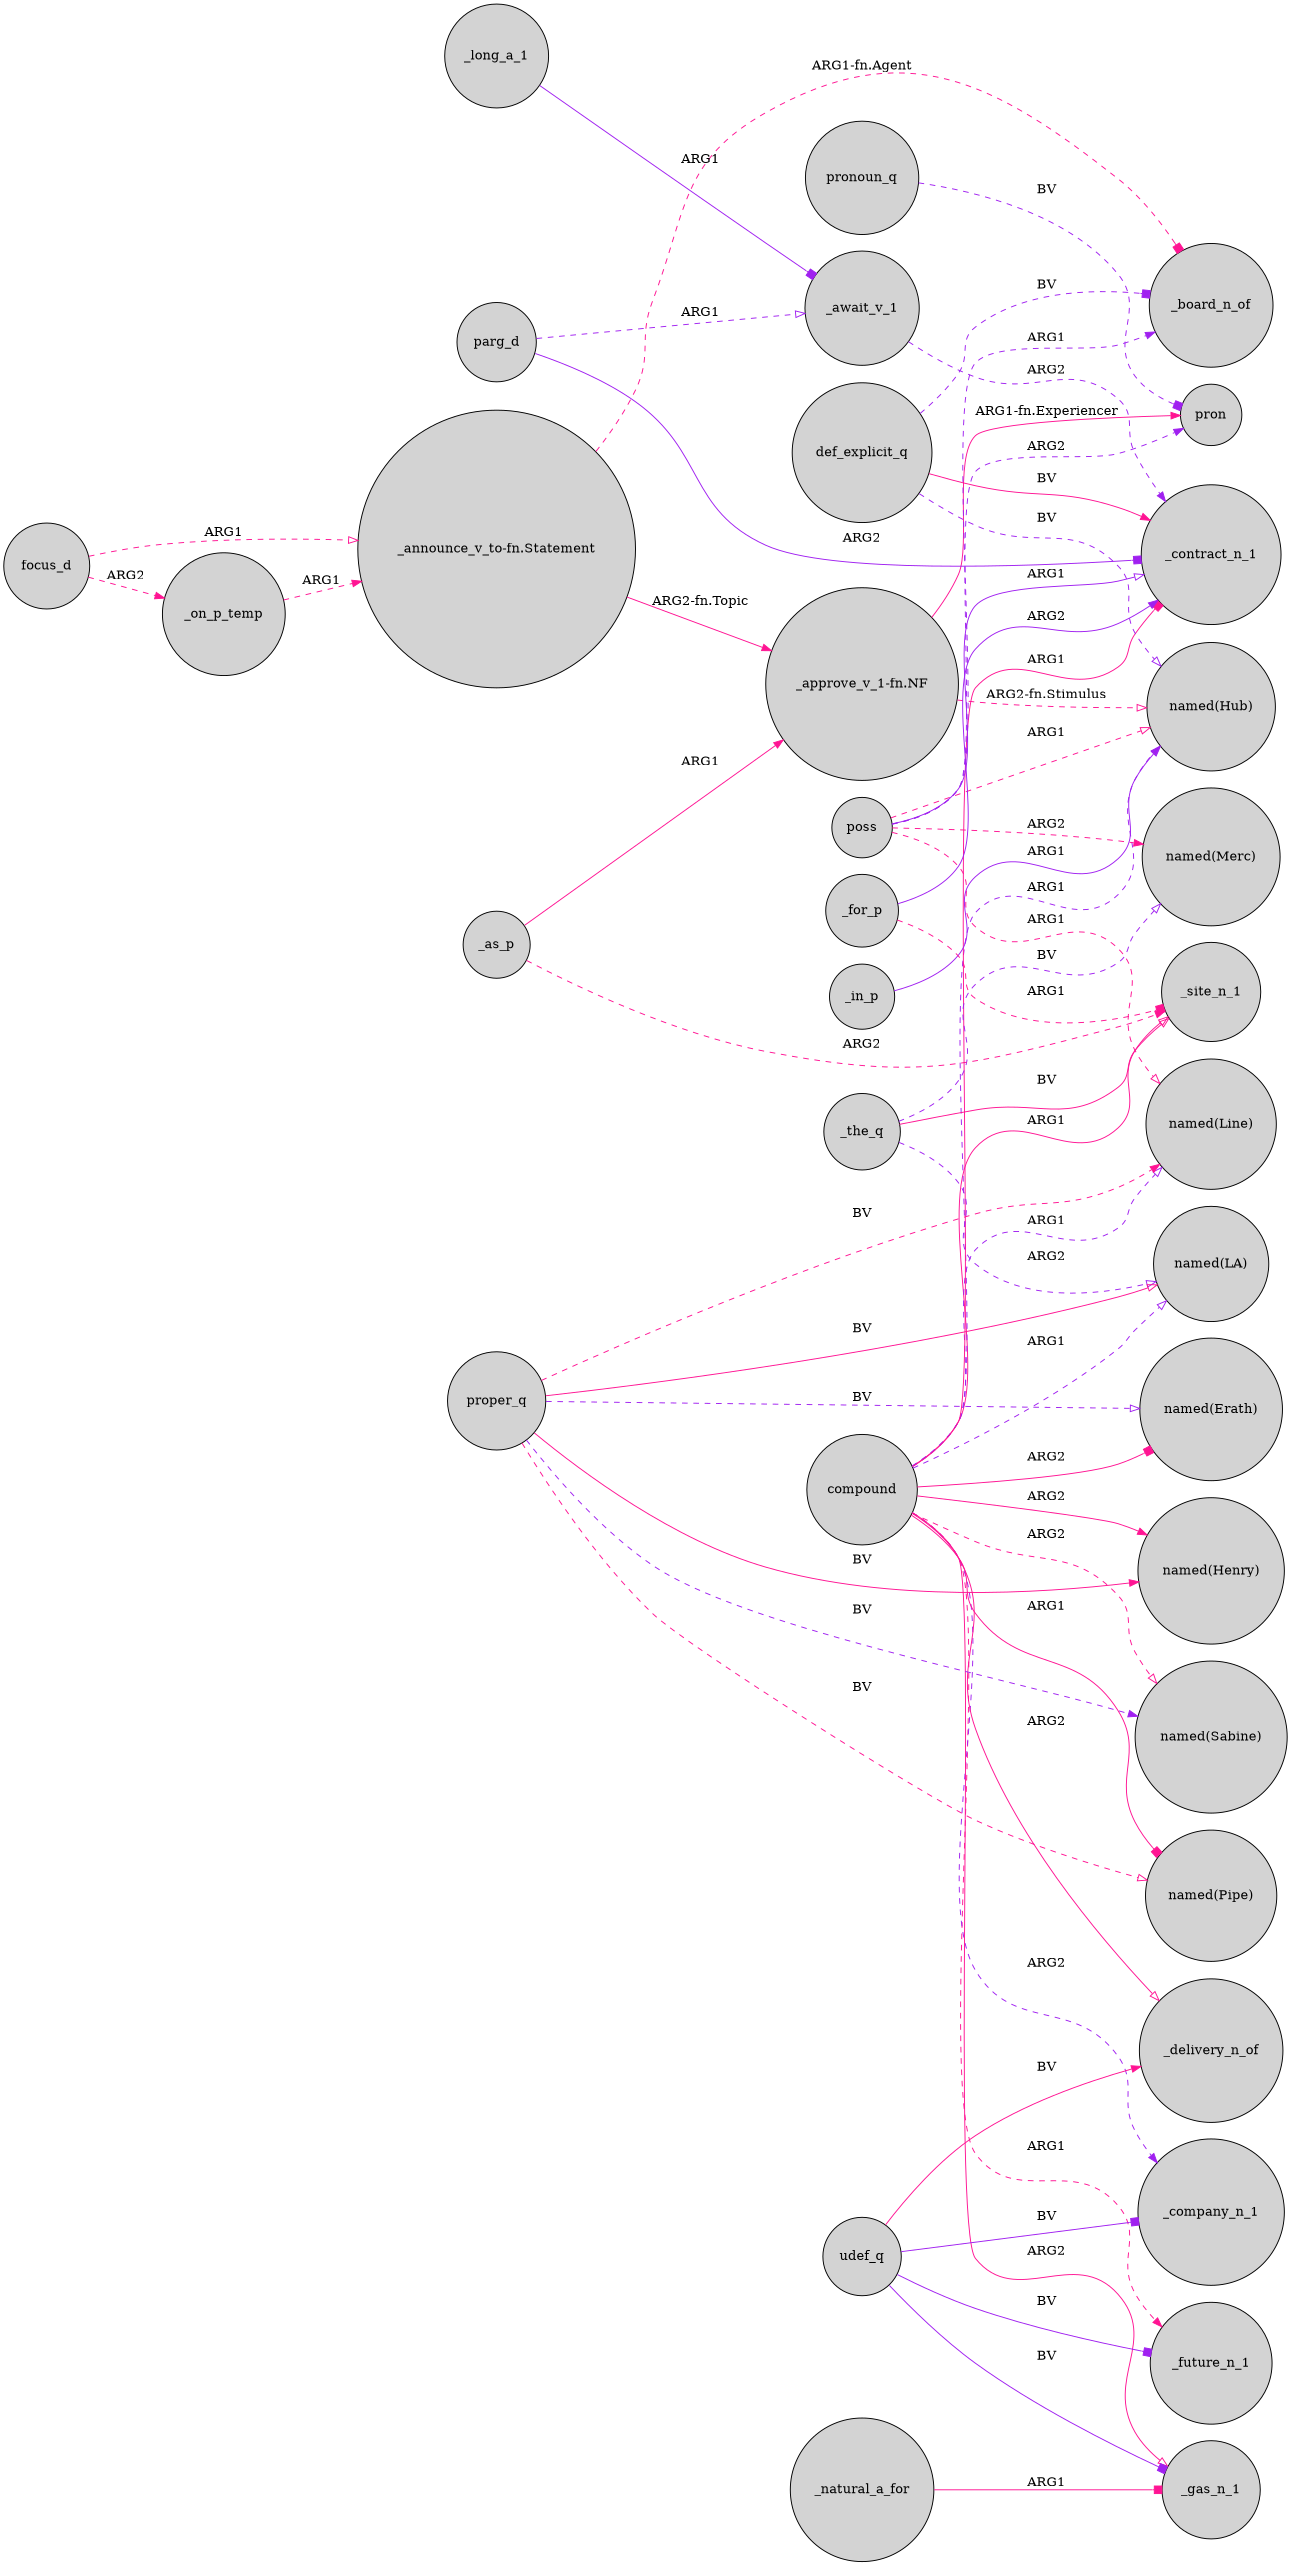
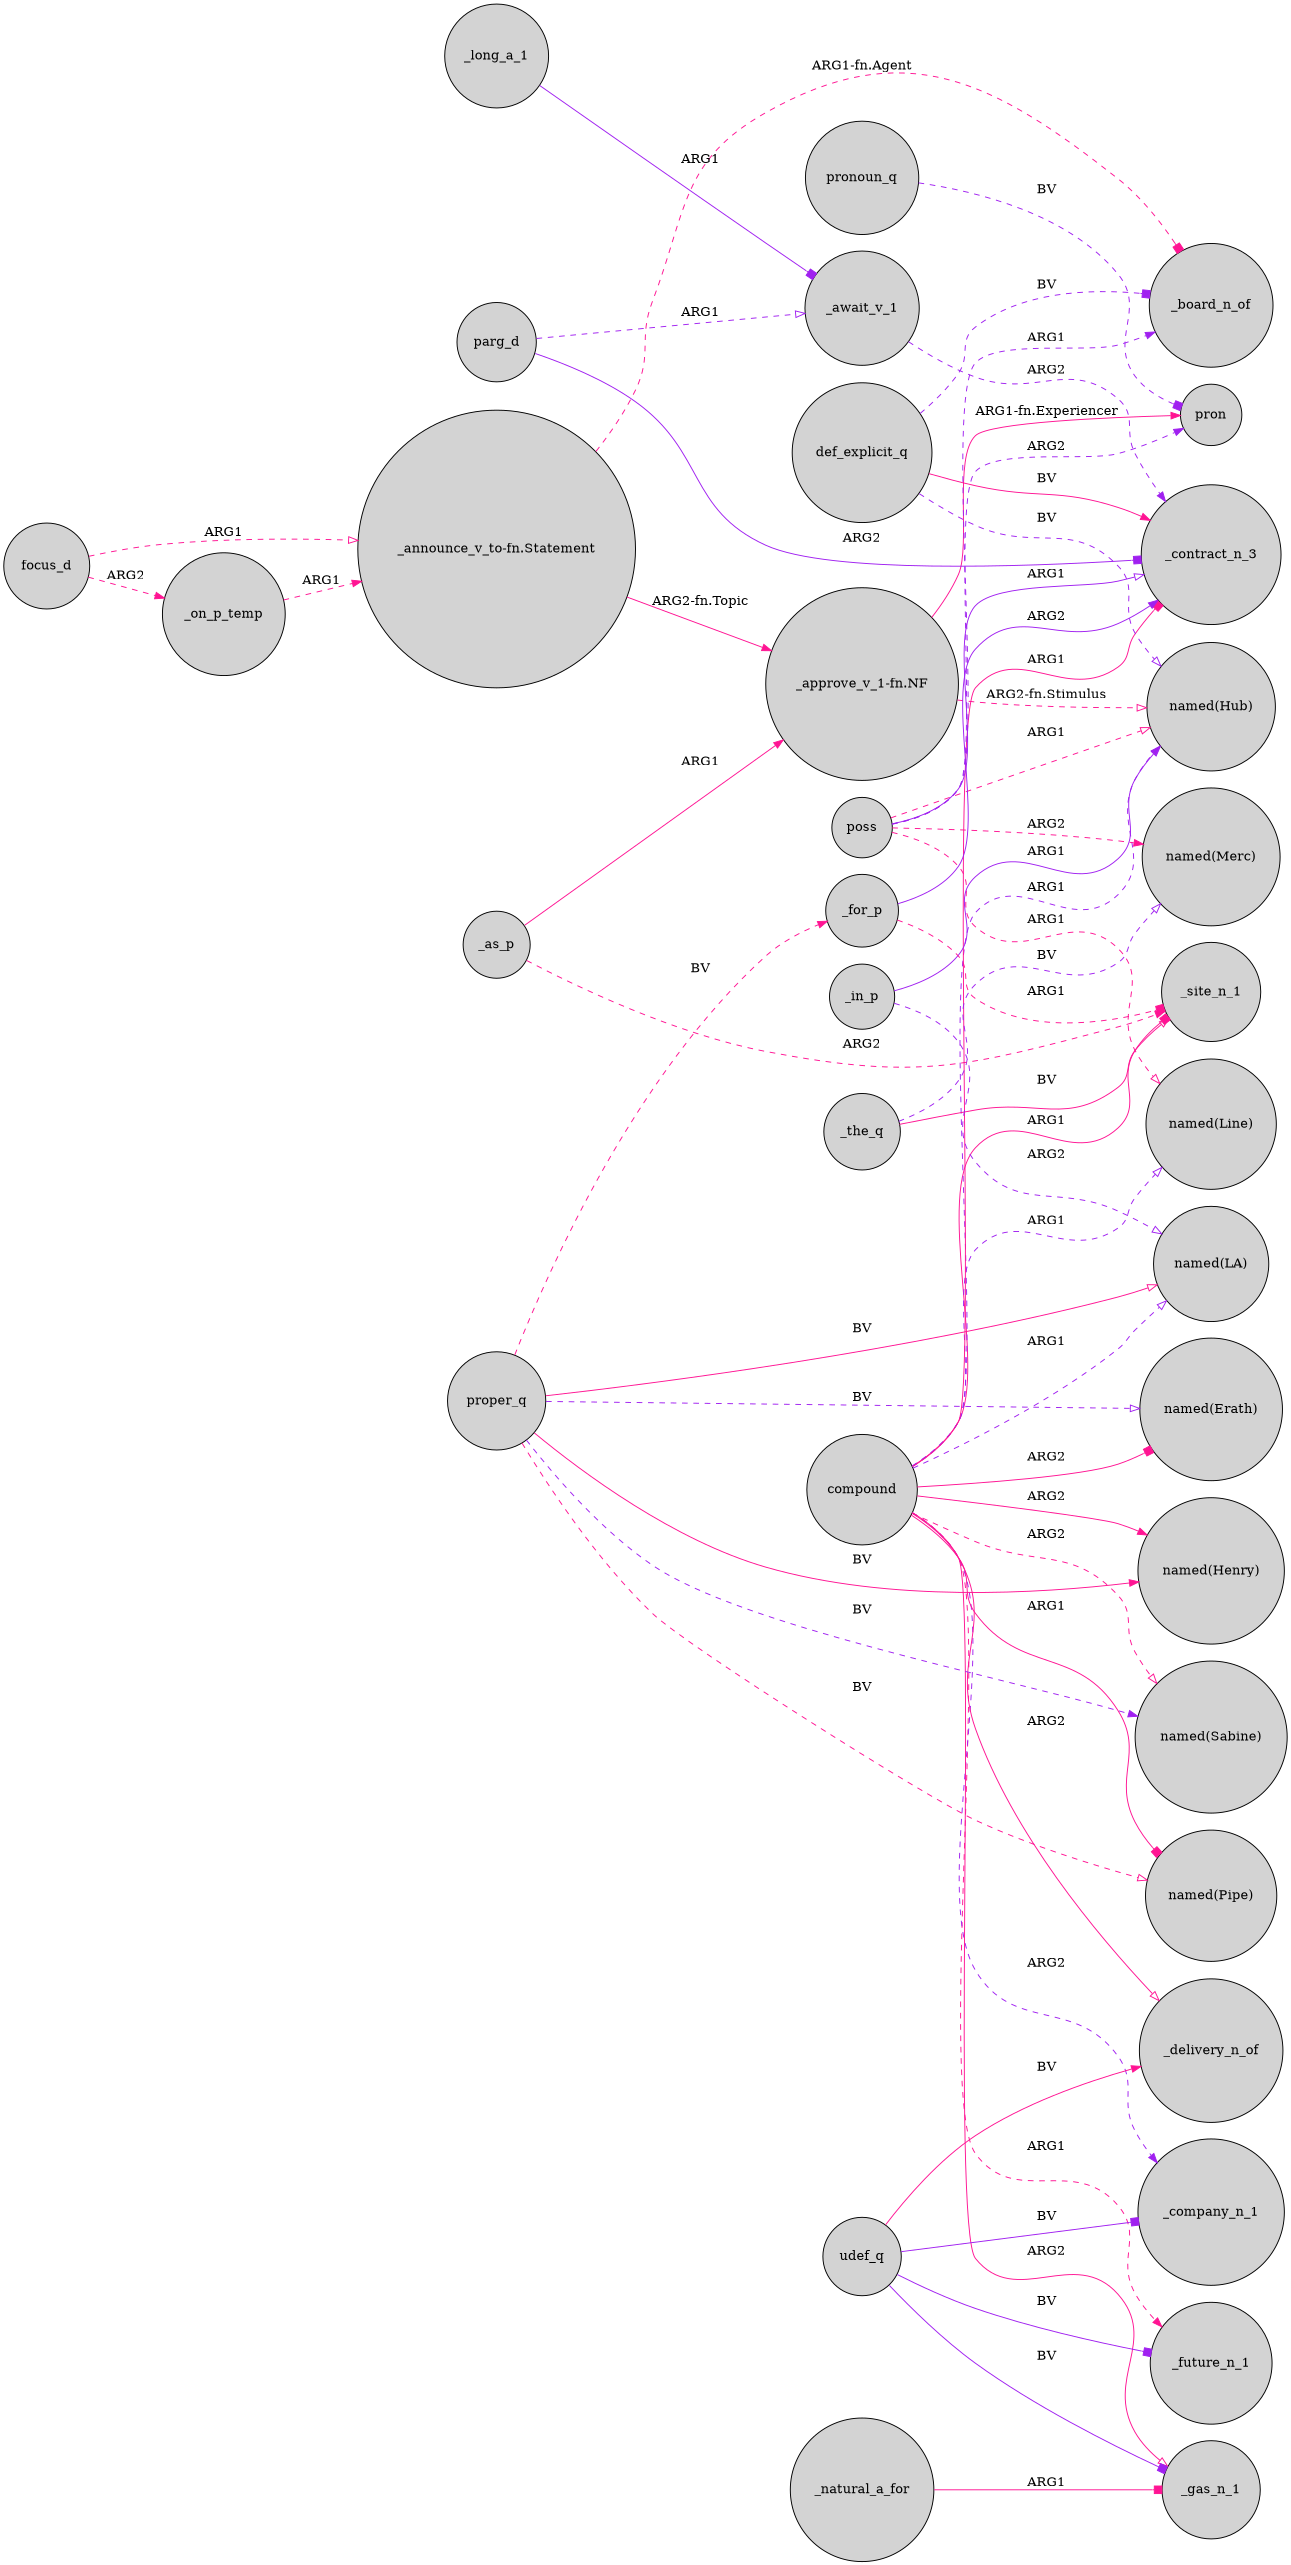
(1211, 555) -> (1211, 555)
(973, 1152) -> (984, 1141)
(842, 1257) -> (635, 1116)
(983, 1269) -> (980, 1166)
